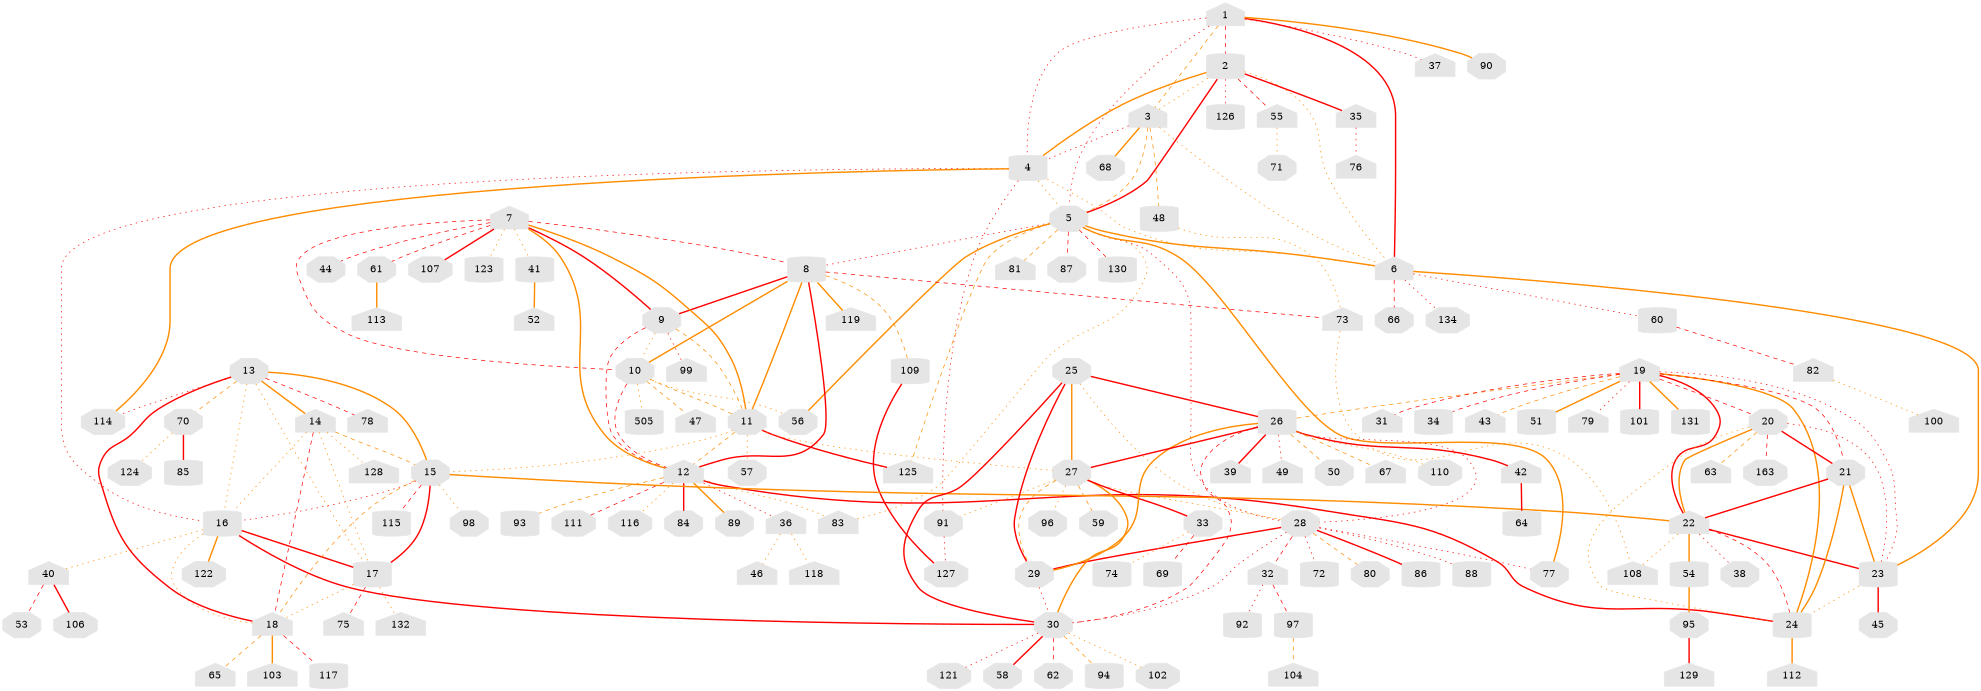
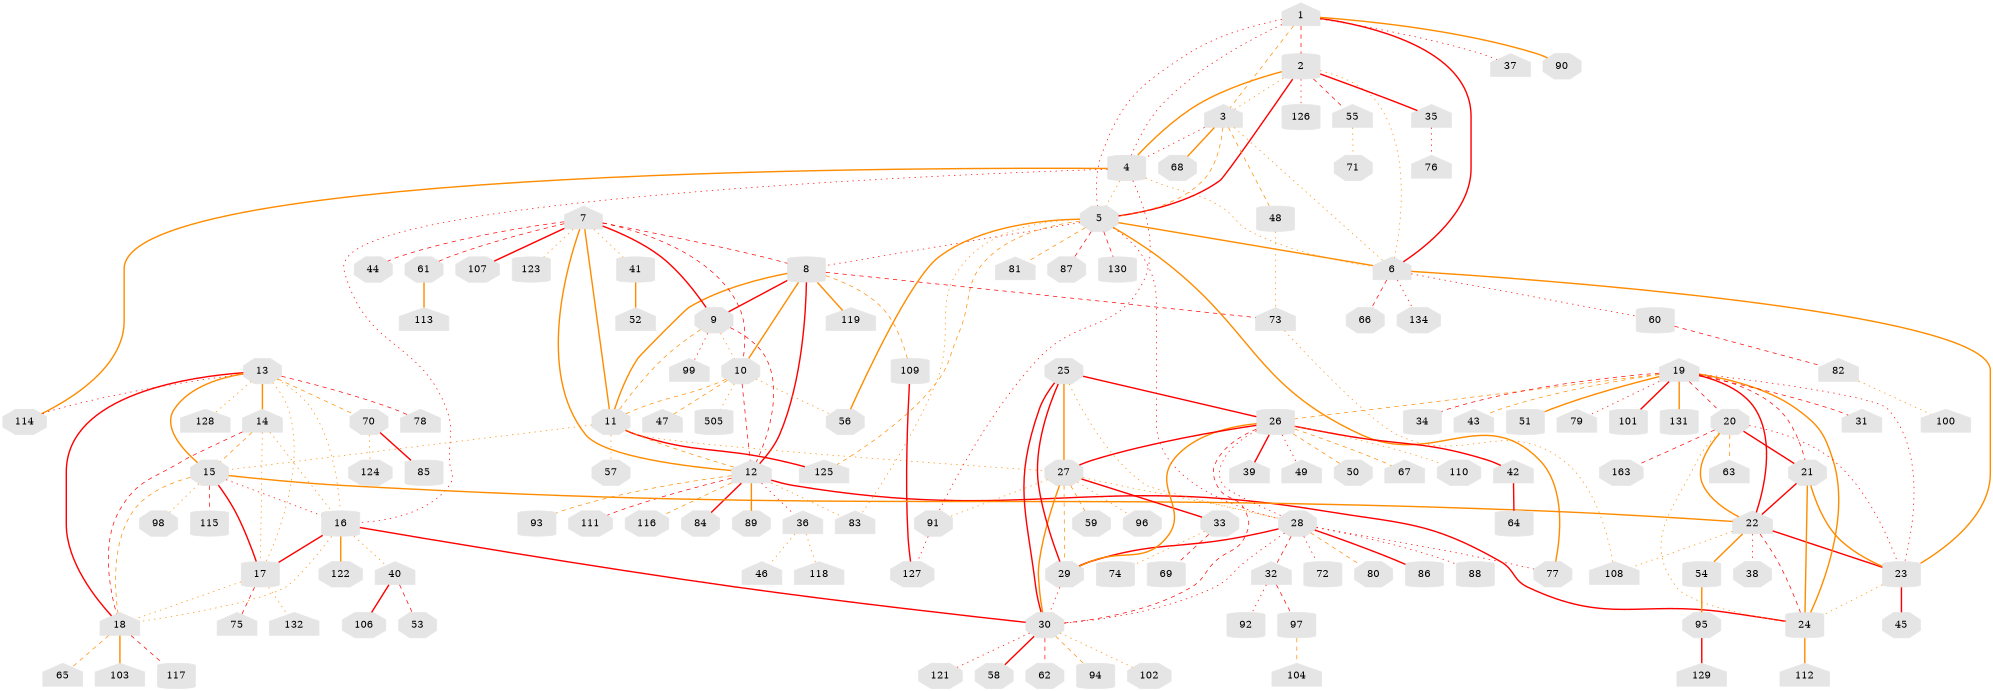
(345, 448) -> (233, 397)
(657, 498) -> (706, 495)
